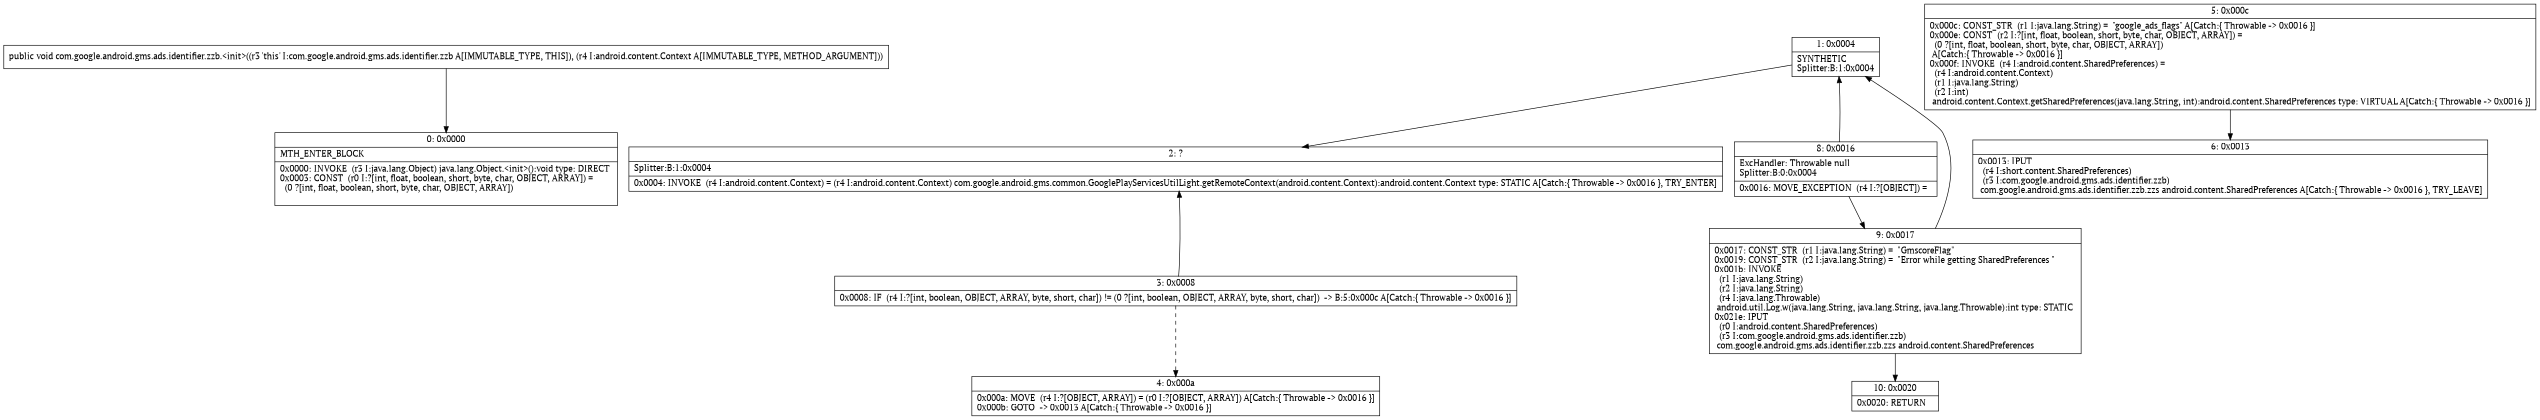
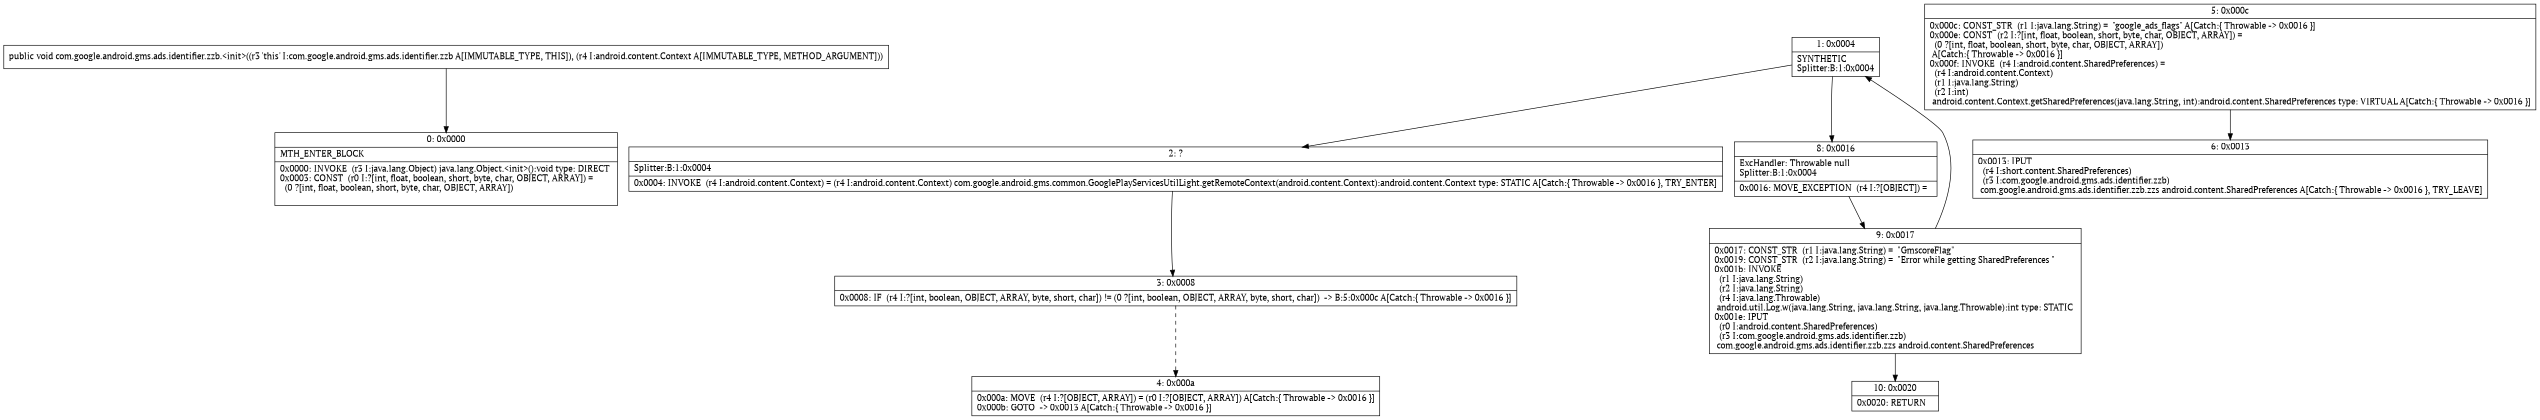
(1840, 112) -> (1831, 106)
(1778, 173) -> (1778, 173)
(1180, 237) -> (1172, 231)
(1744, 317) -> (1744, 317)
